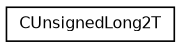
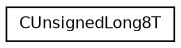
(90, 24) -> (90, 24)
